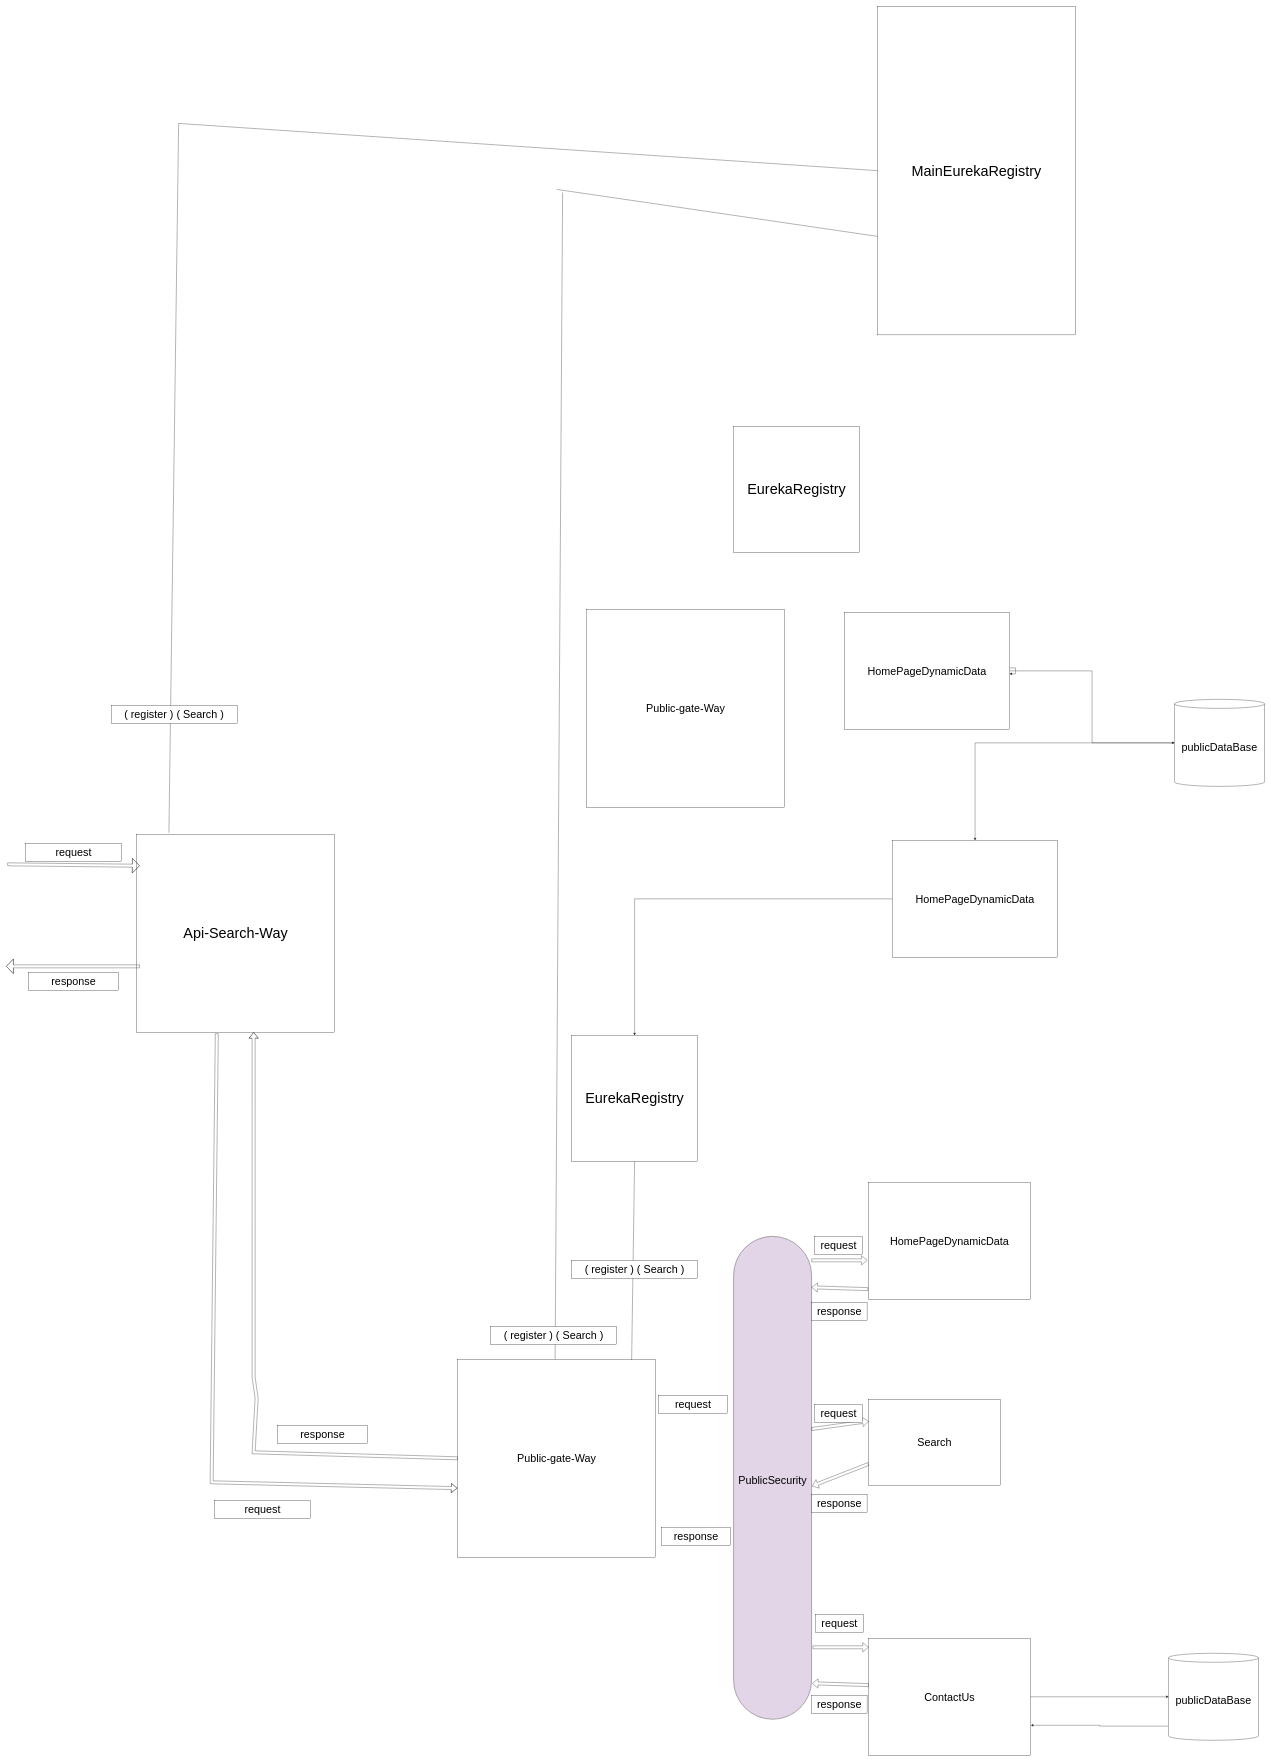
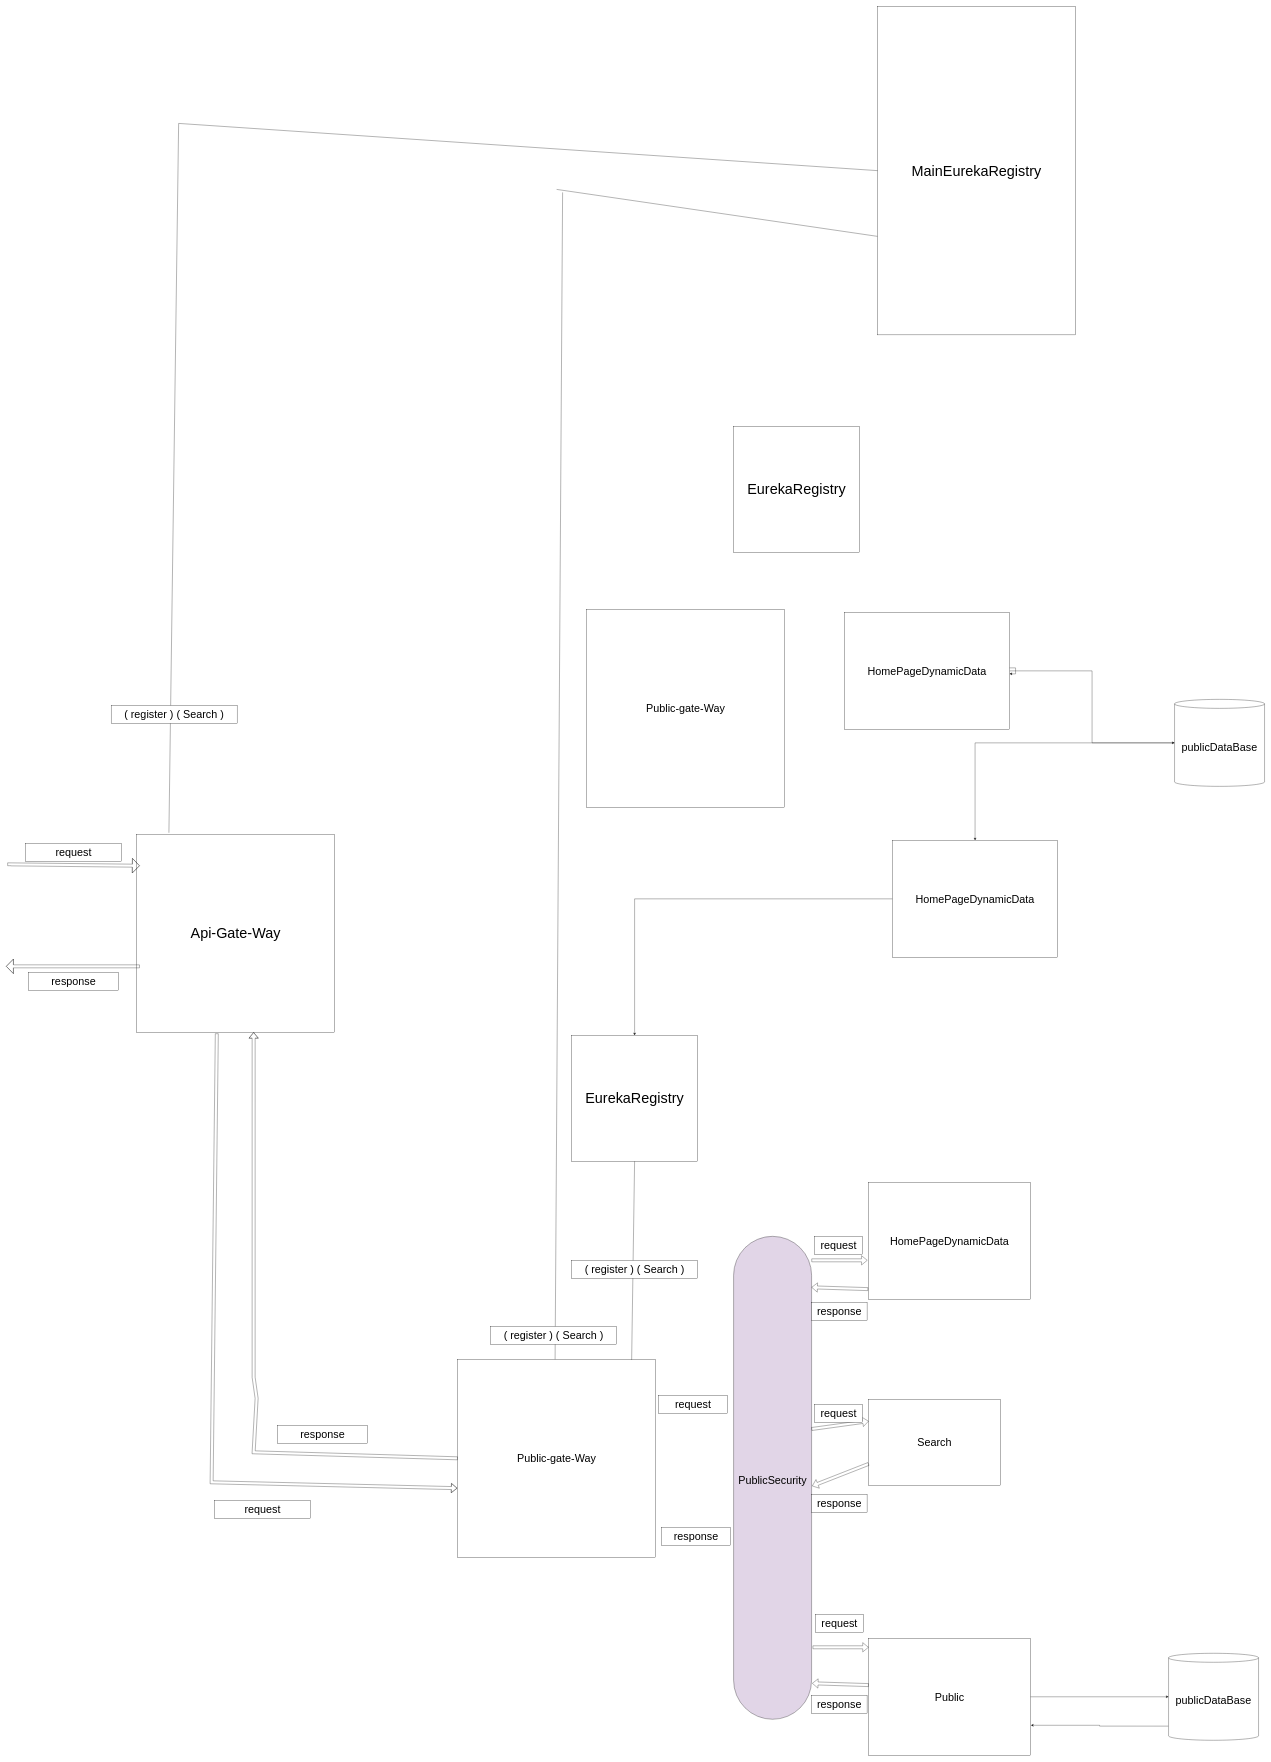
(236, 933) -> (236, 933)
(950, 1697) -> (950, 1697)
